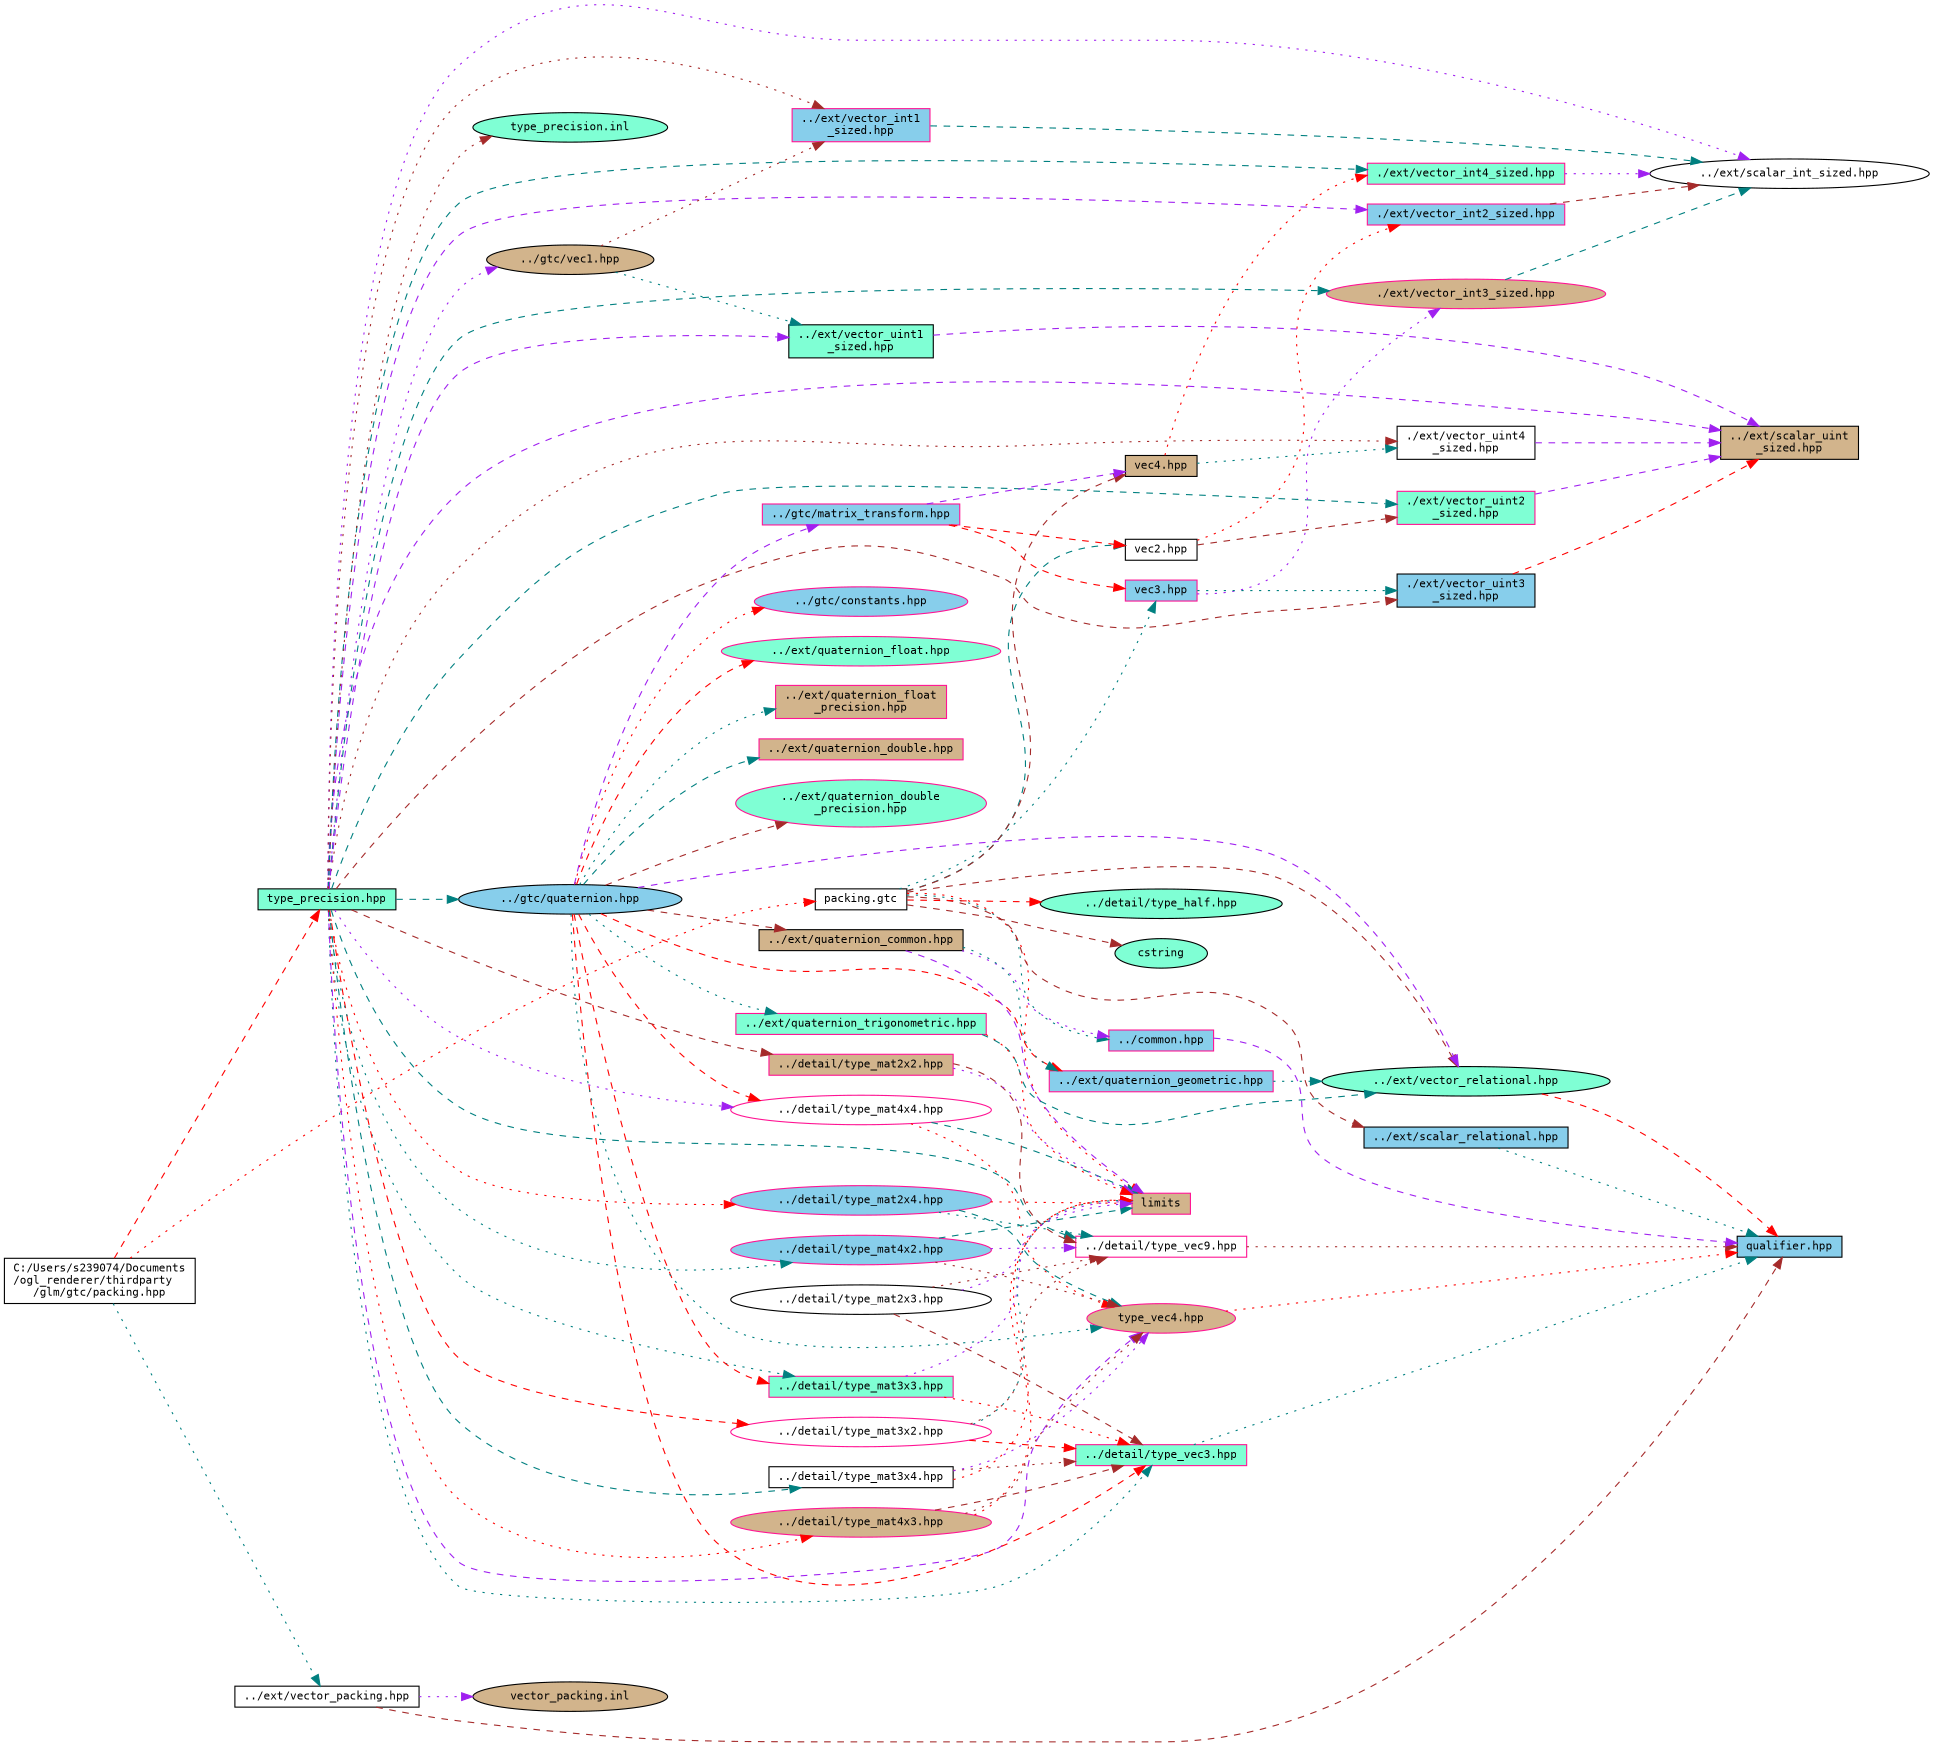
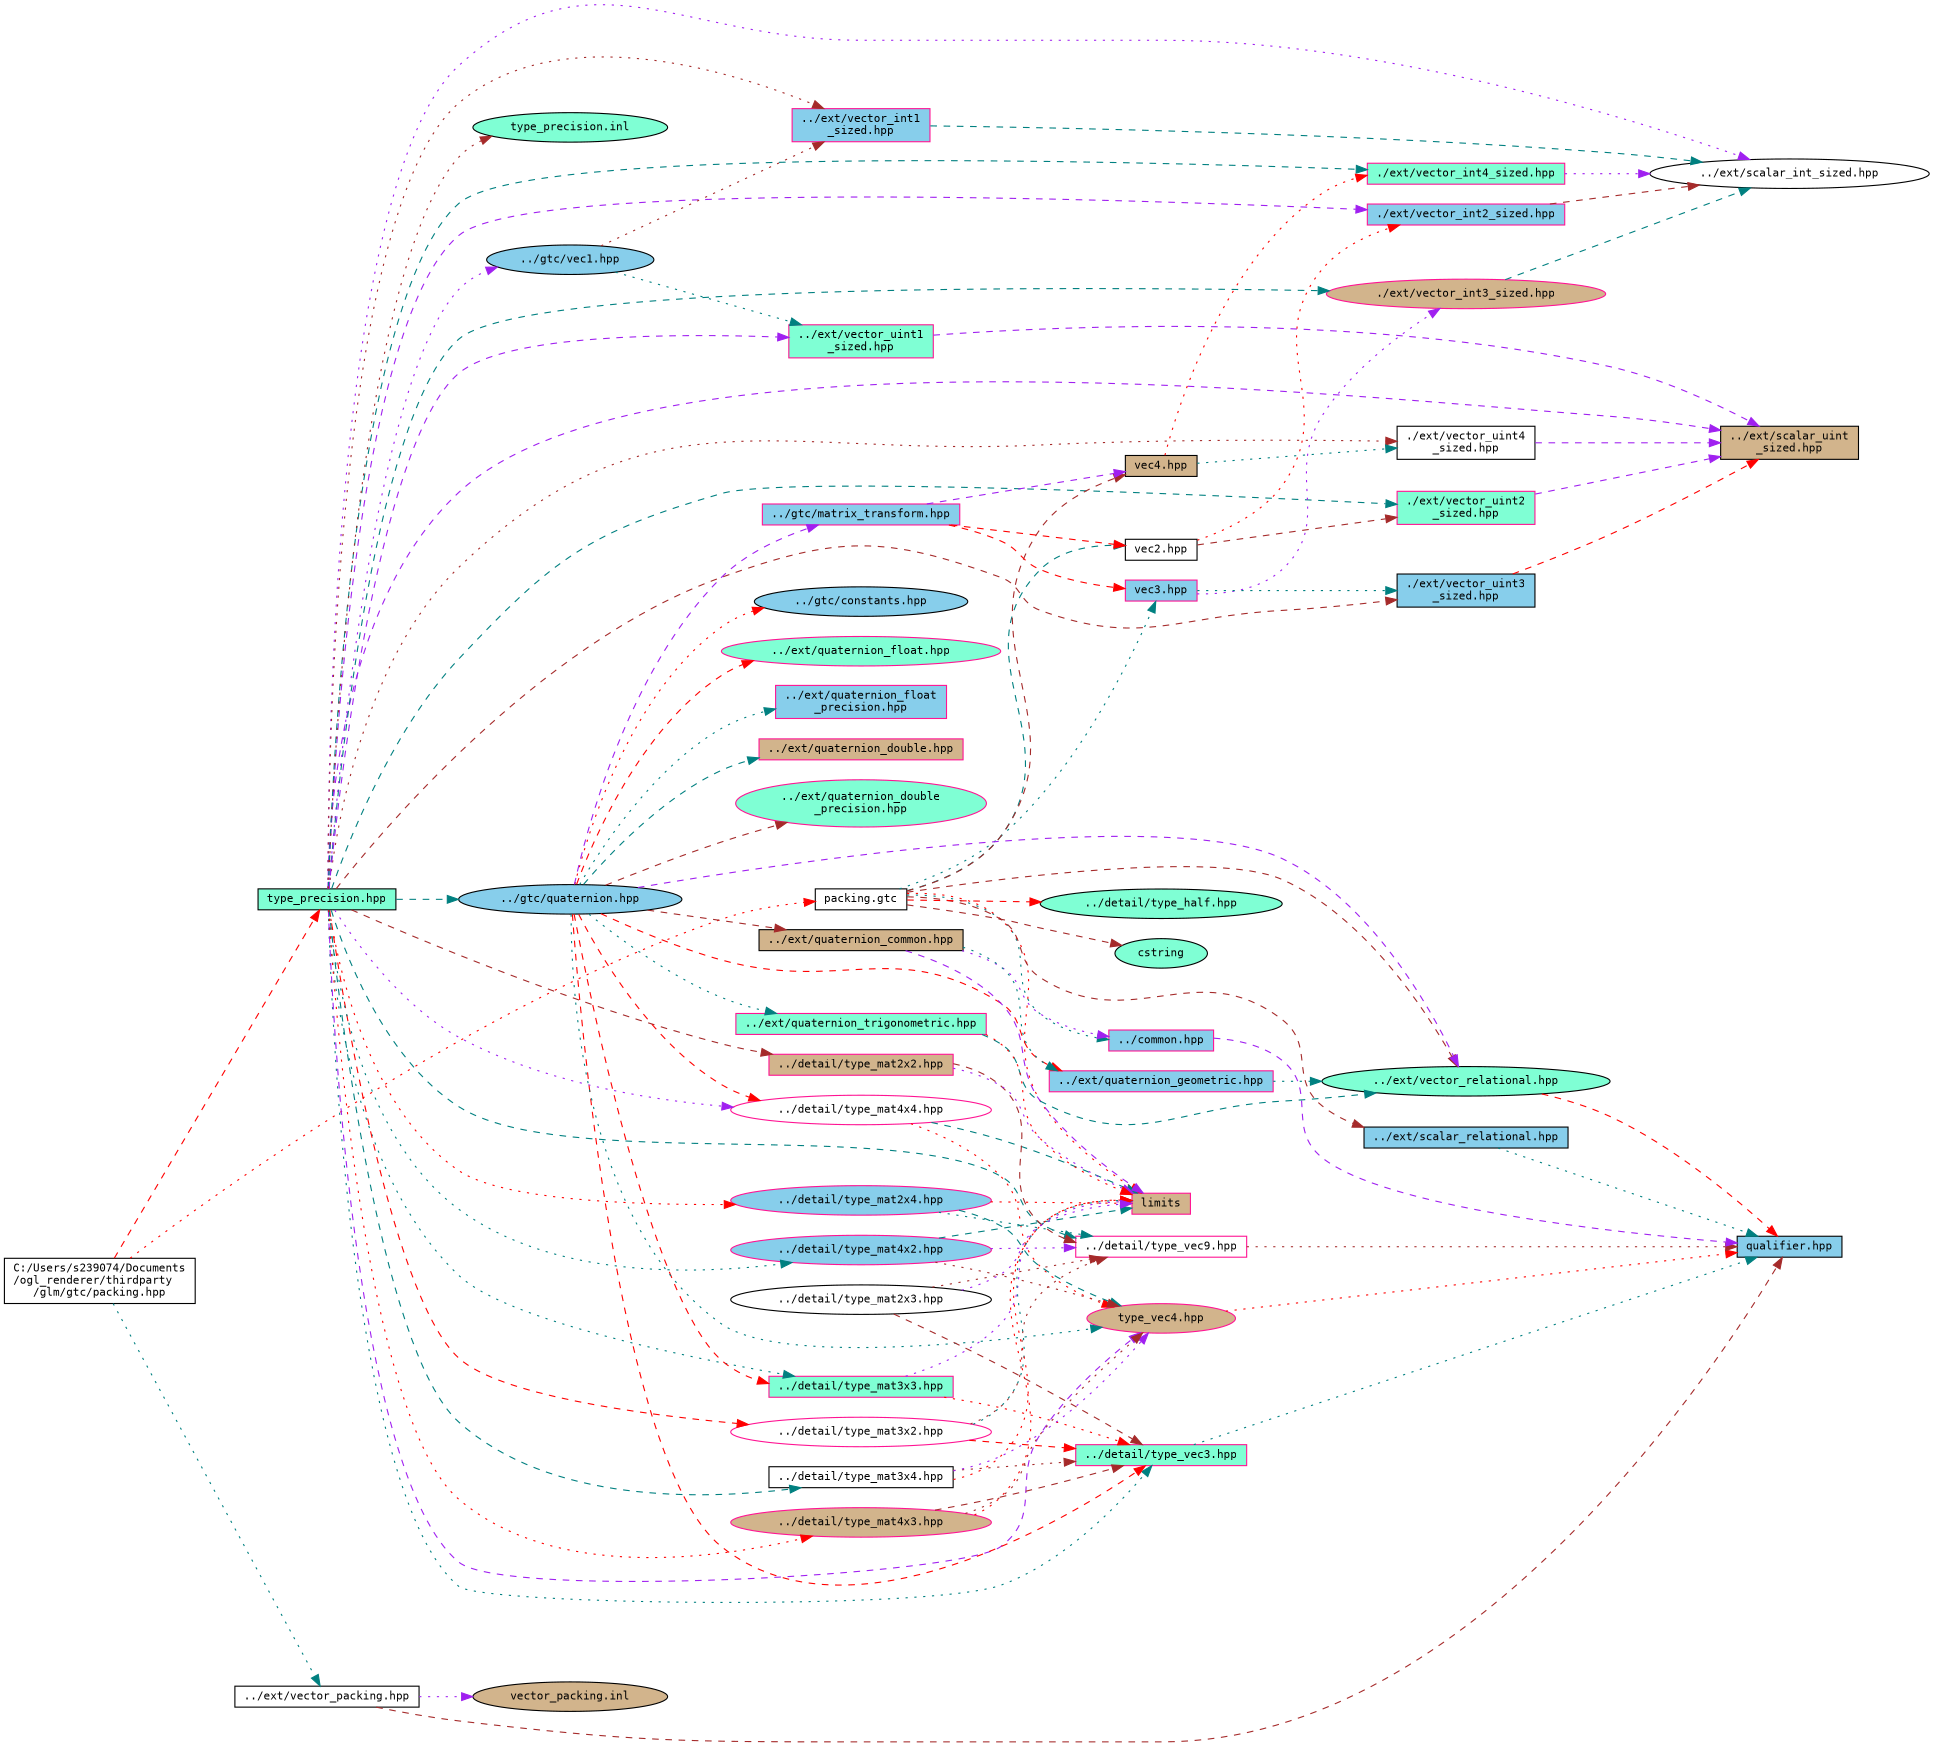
(570, 260) -> (570, 260)
(861, 341) -> (861, 341)
(861, 602) -> (861, 602)
(861, 702) -> (861, 702)
